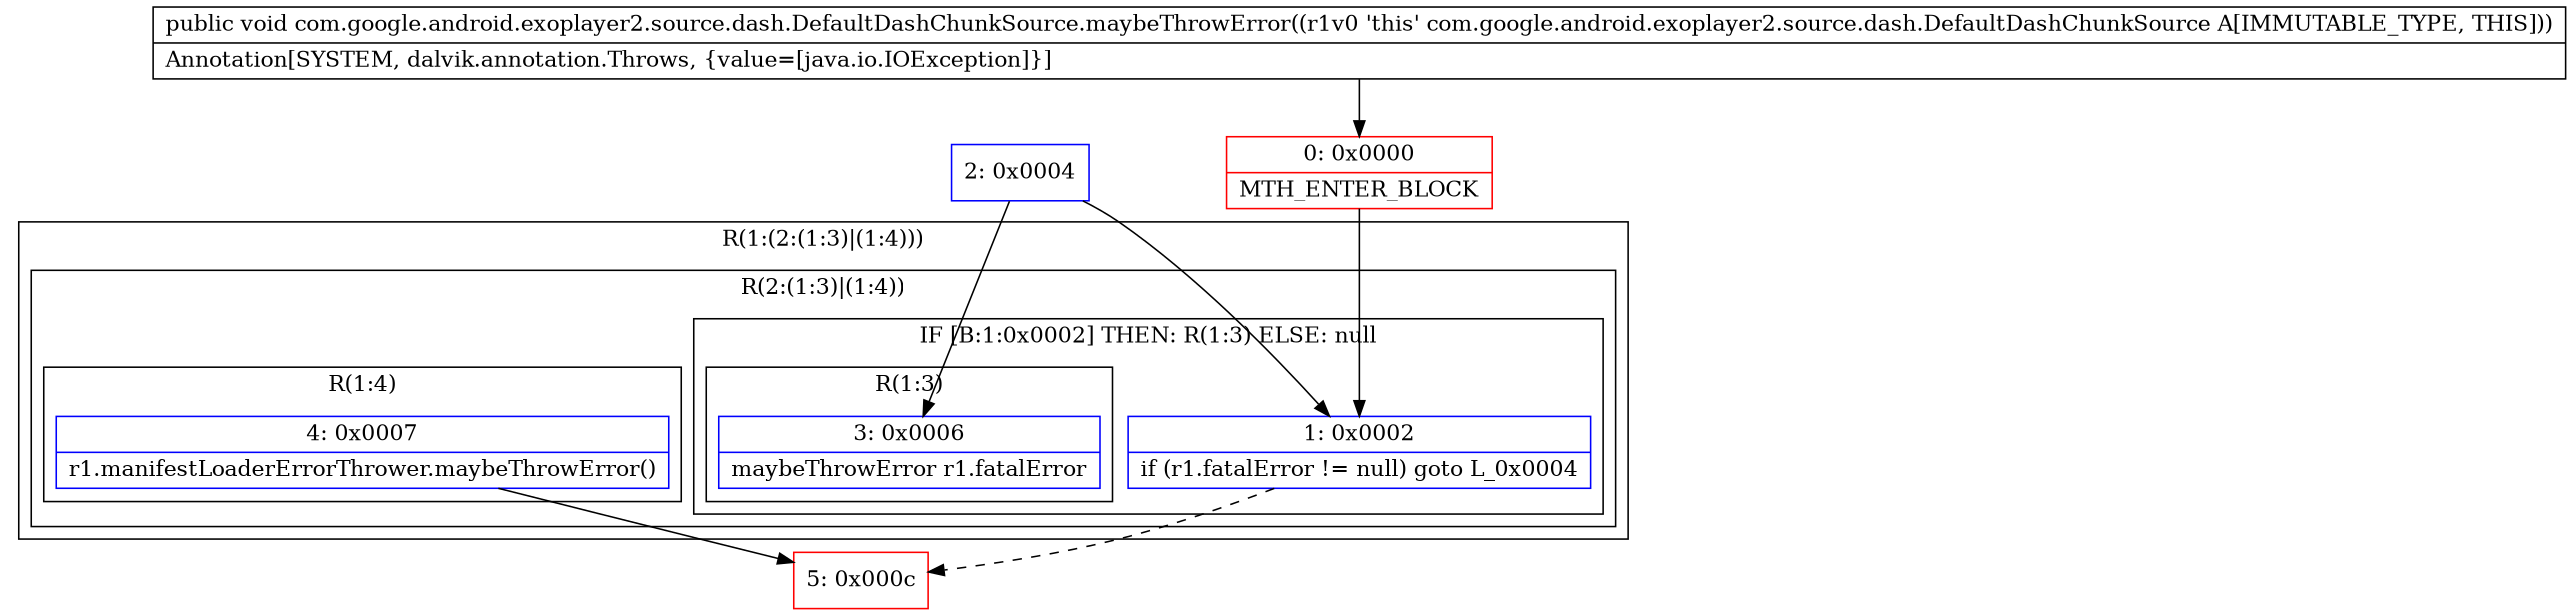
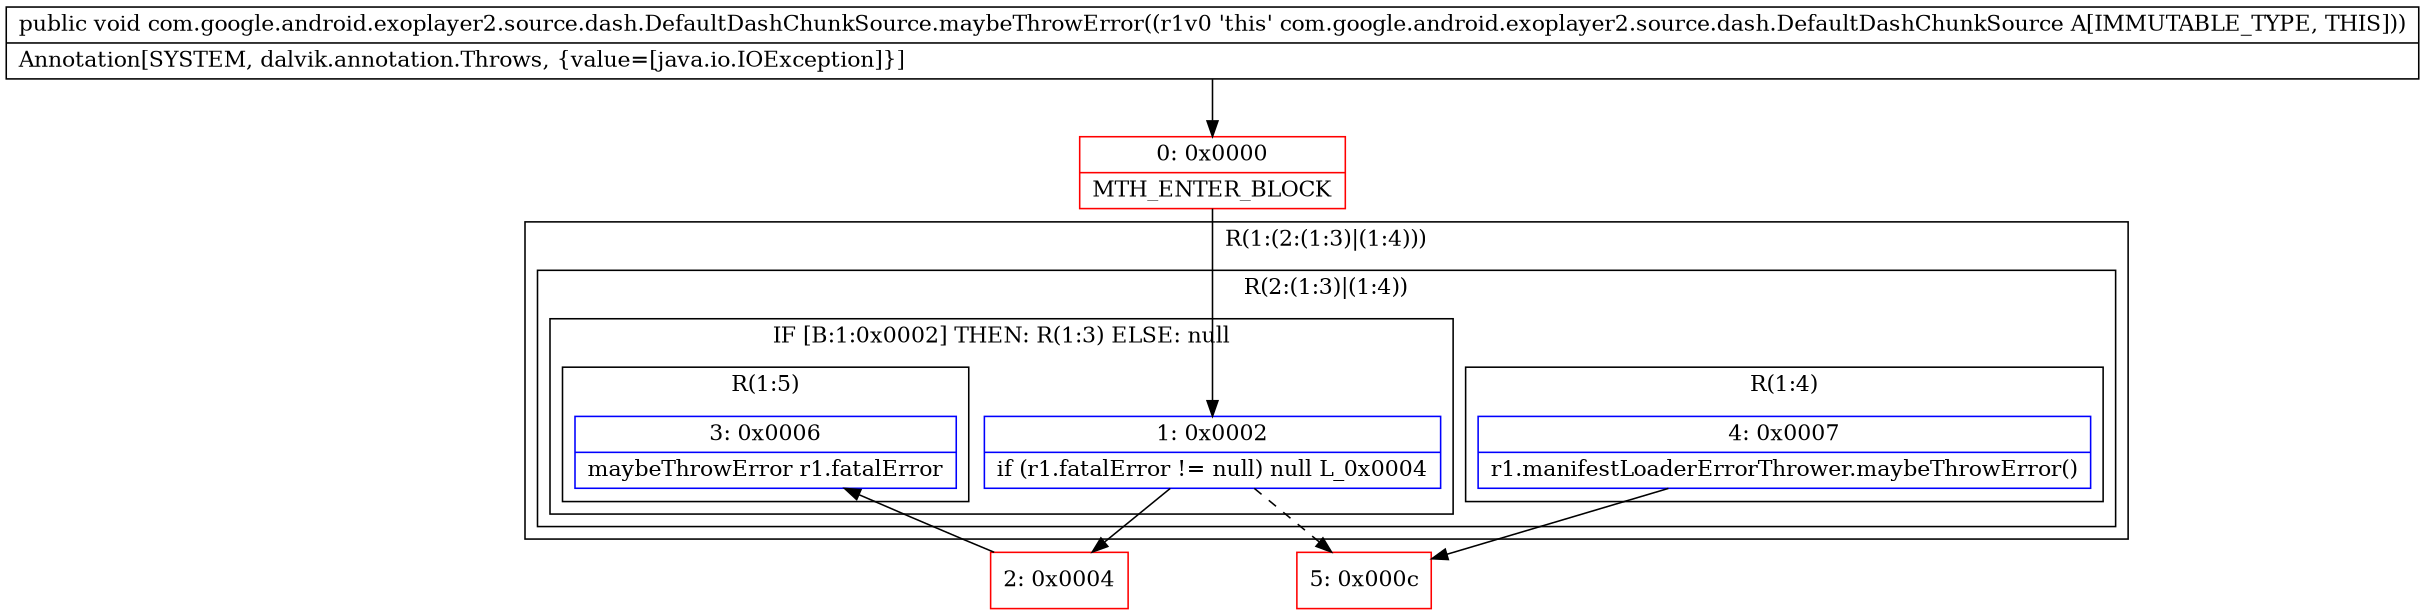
(1020, 173) -> (1059, 580)
(1208, 294) -> (1151, 504)
(909, 385) -> (766, 385)
(1359, 470) -> (1212, 470)
